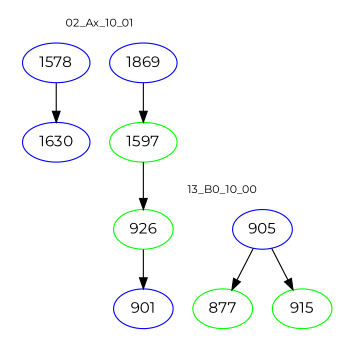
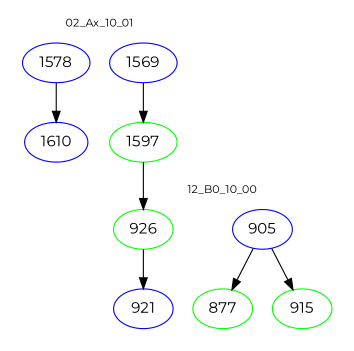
(143, 63) -> (143, 63)
(56, 142) -> (56, 142)
(223, 190) -> (223, 190)
(143, 309) -> (143, 309)
